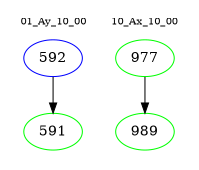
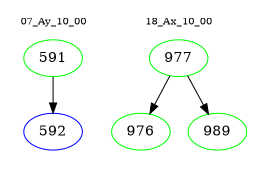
(54, 22) -> (54, 22)
(145, 22) -> (179, 22)
(53, 90) -> (53, 90)
none -> (141, 132)
